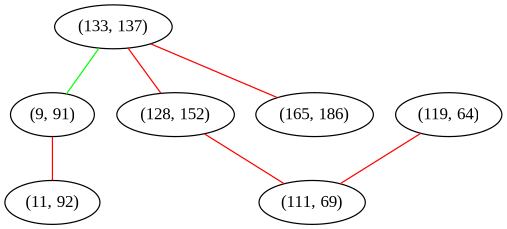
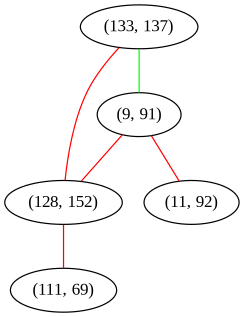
(315, 115) -> none
(449, 115) -> none
none -> (102, 158)
